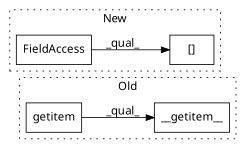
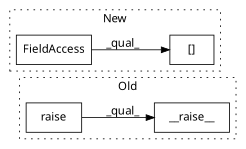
(54, 118) -> (54, 118)
(192, 118) -> (192, 118)
